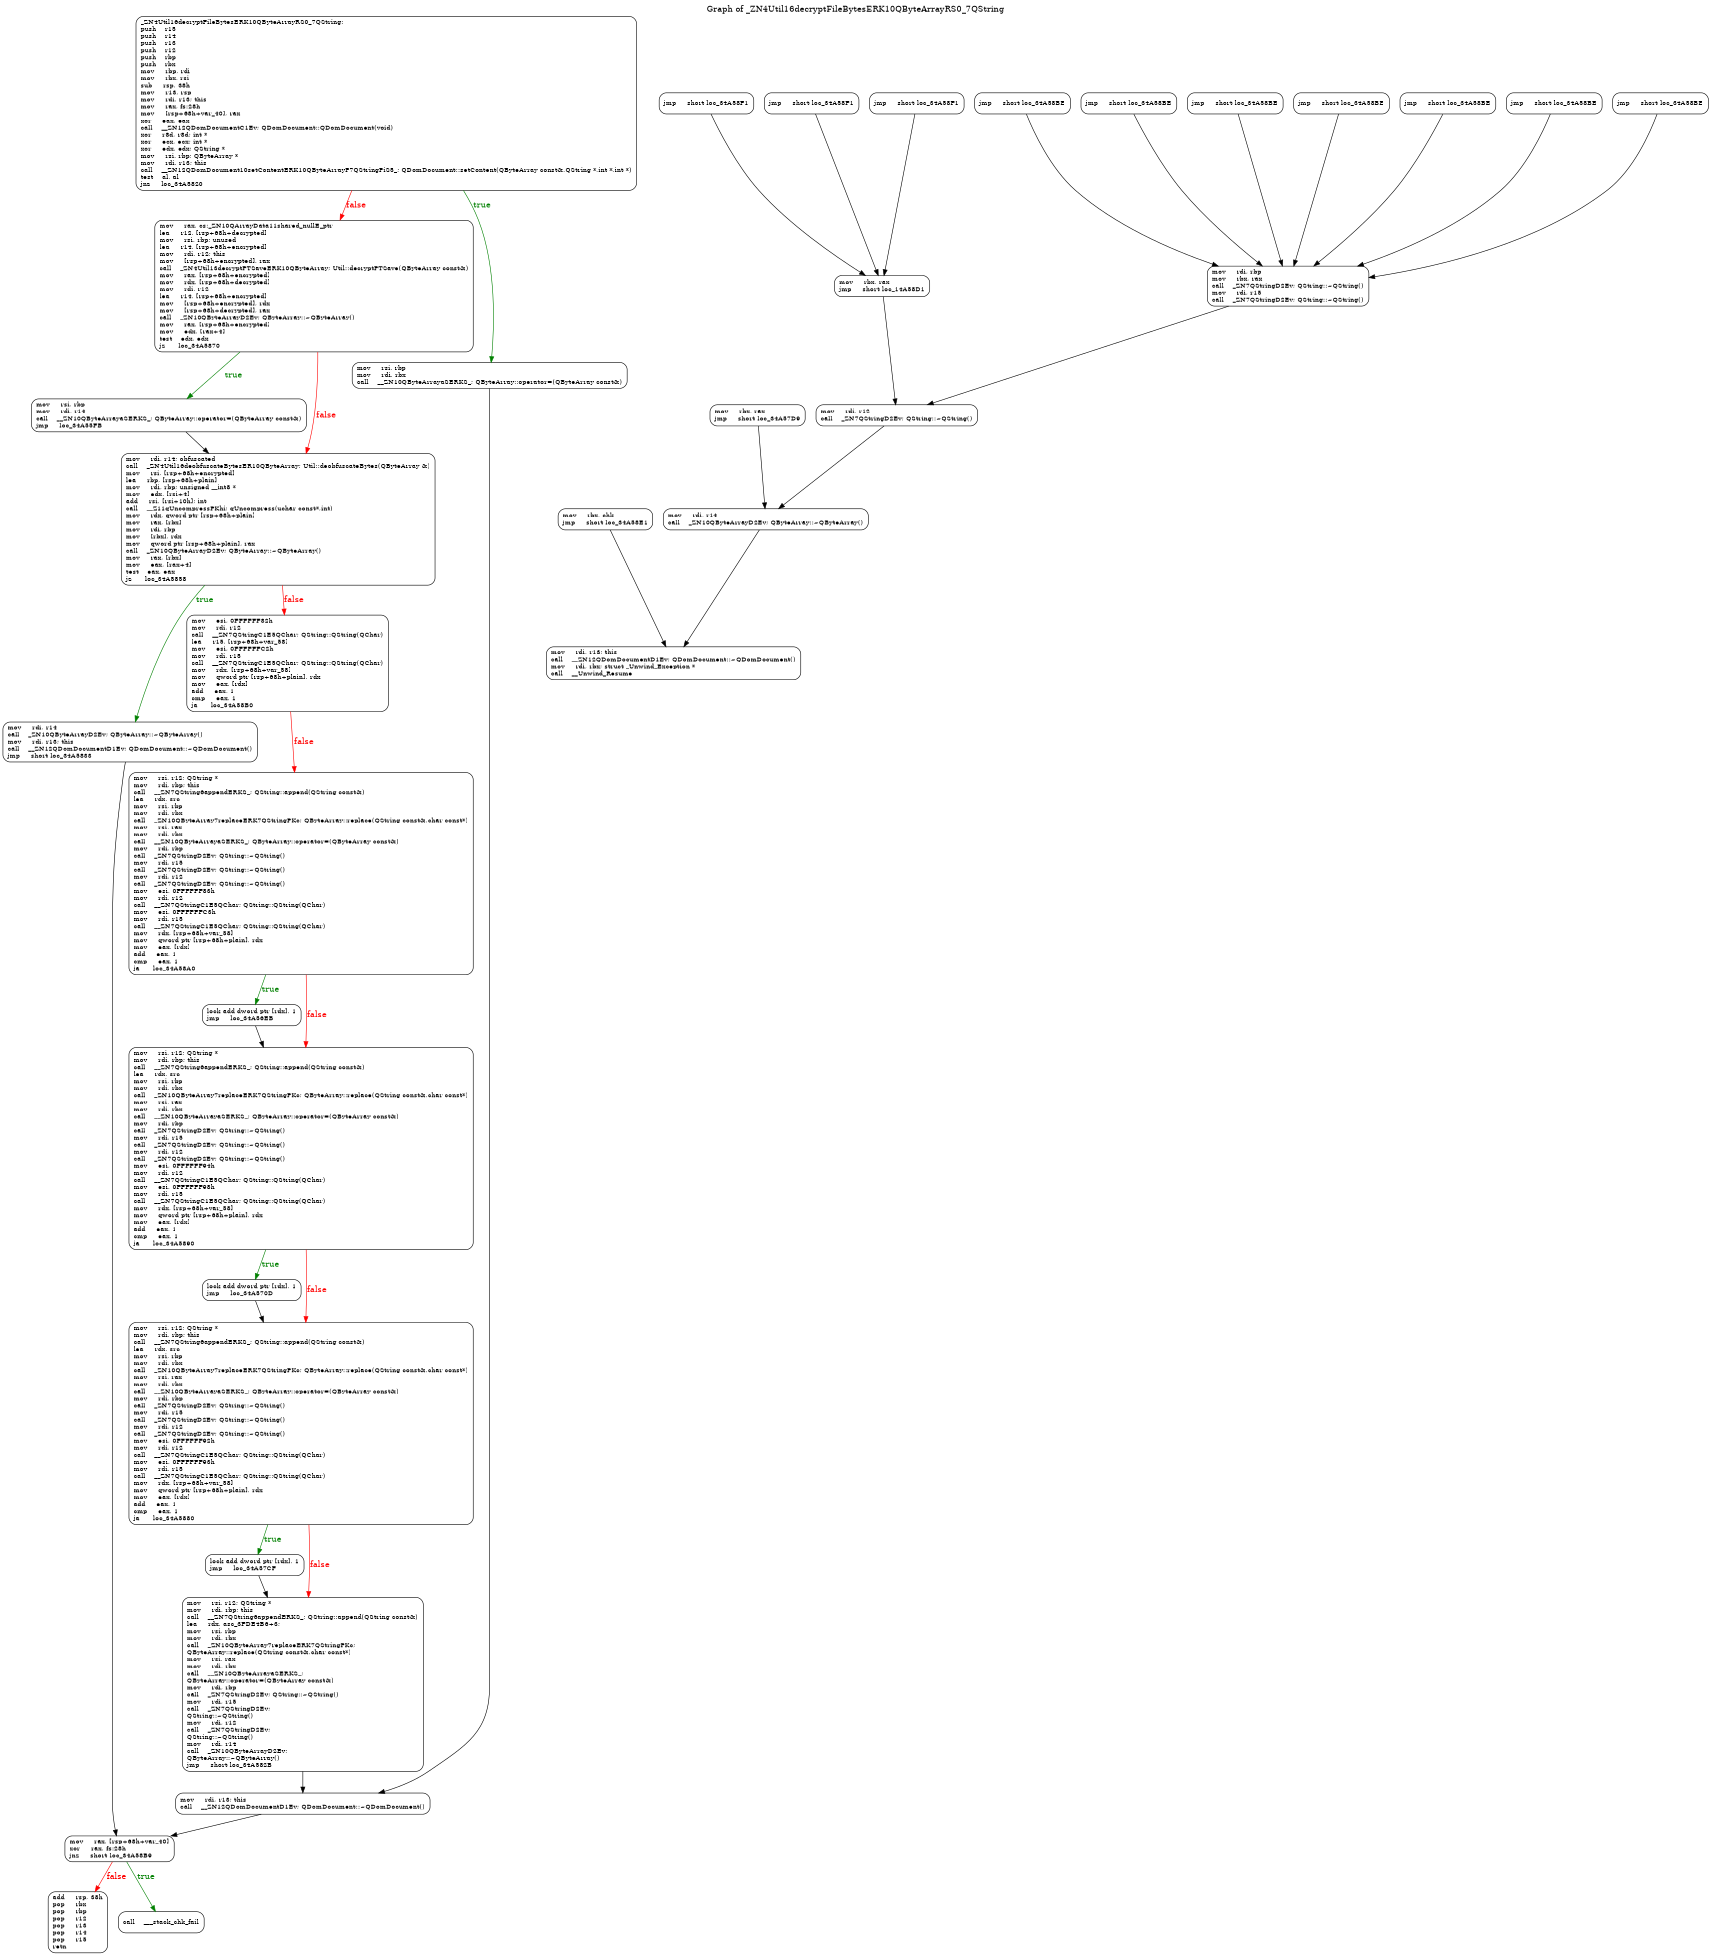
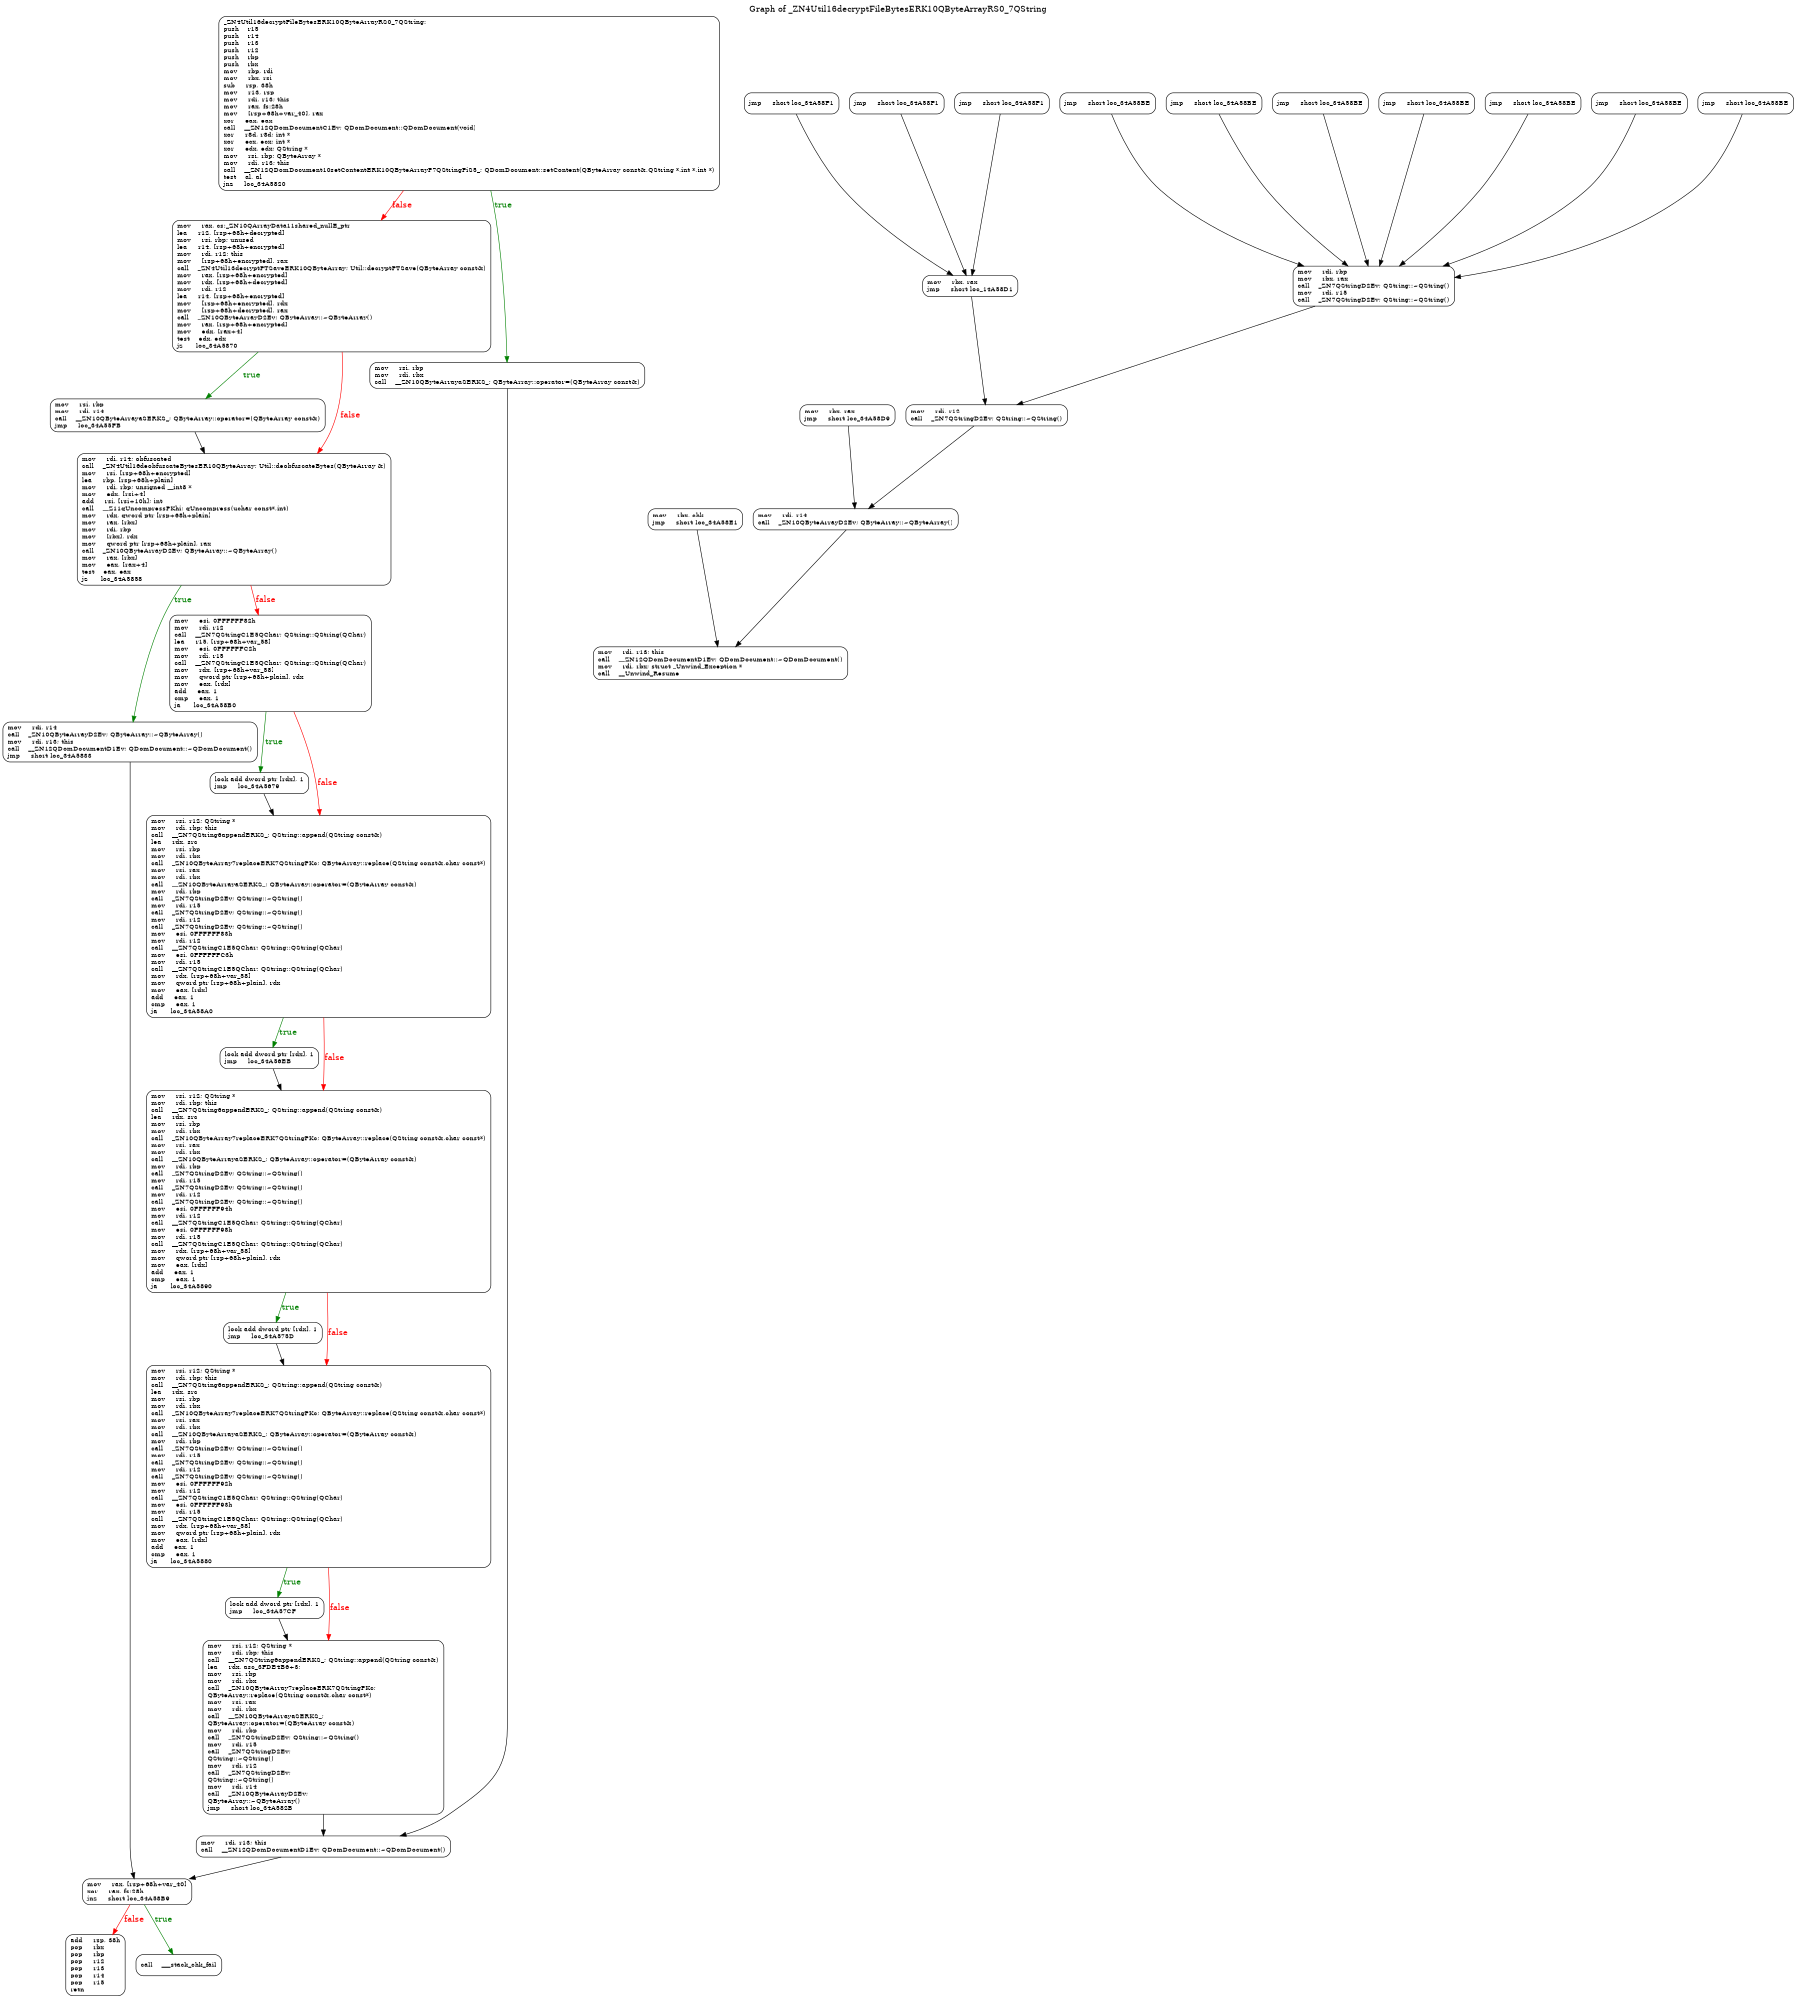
(758, 415) -> (847, 415)
none -> (259, 783)
(252, 1290) -> (273, 1333)
